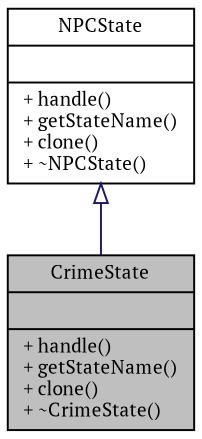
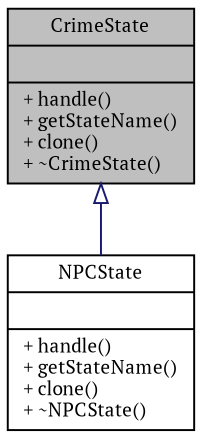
(101, 229) -> (101, 229)
